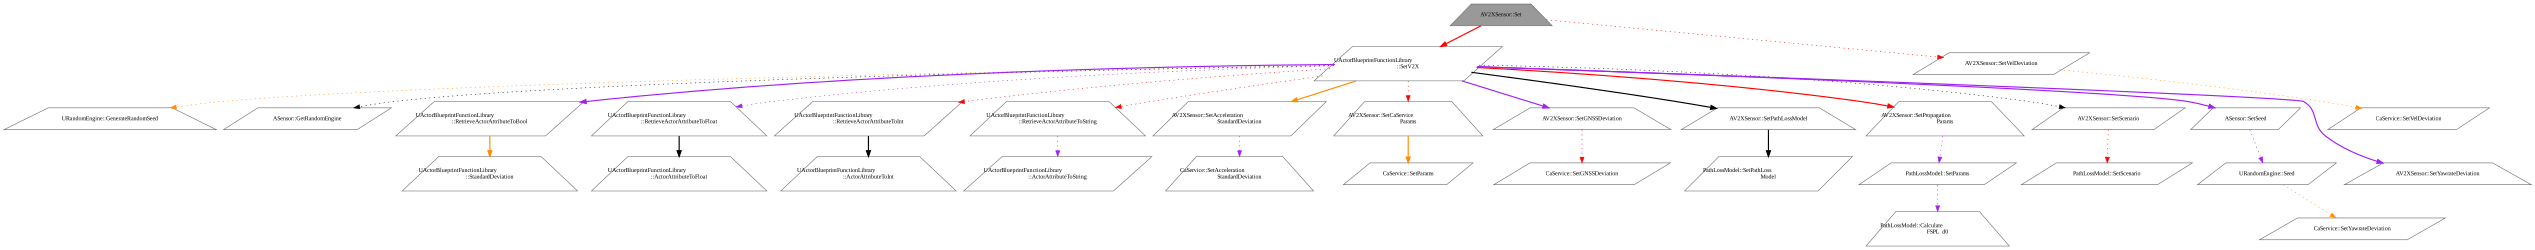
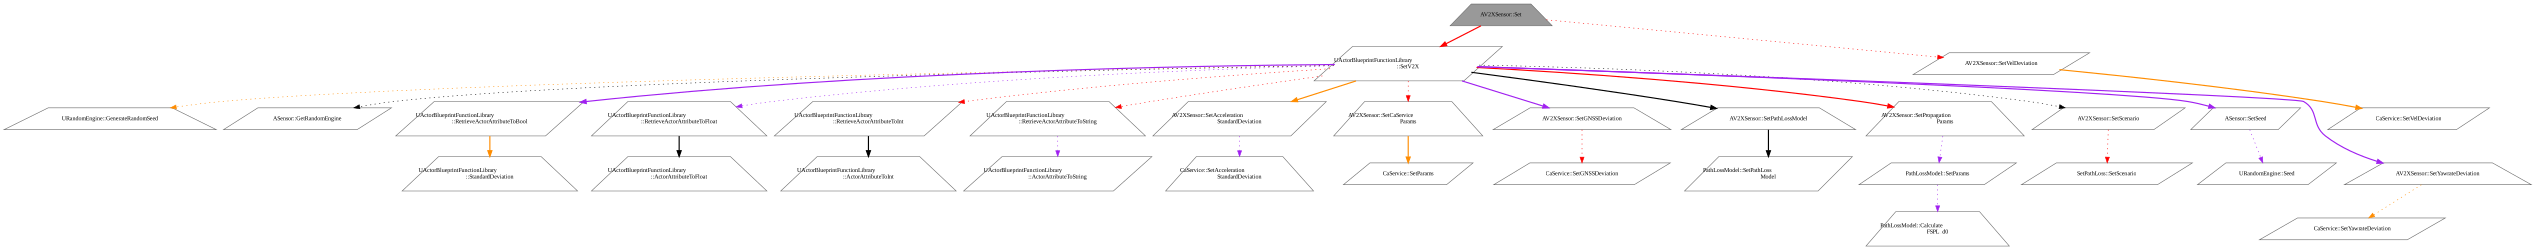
(2208, 86) -> (2208, 86)
(2107, 174) -> (2107, 174)
(2307, 200) -> (2398, 200)
